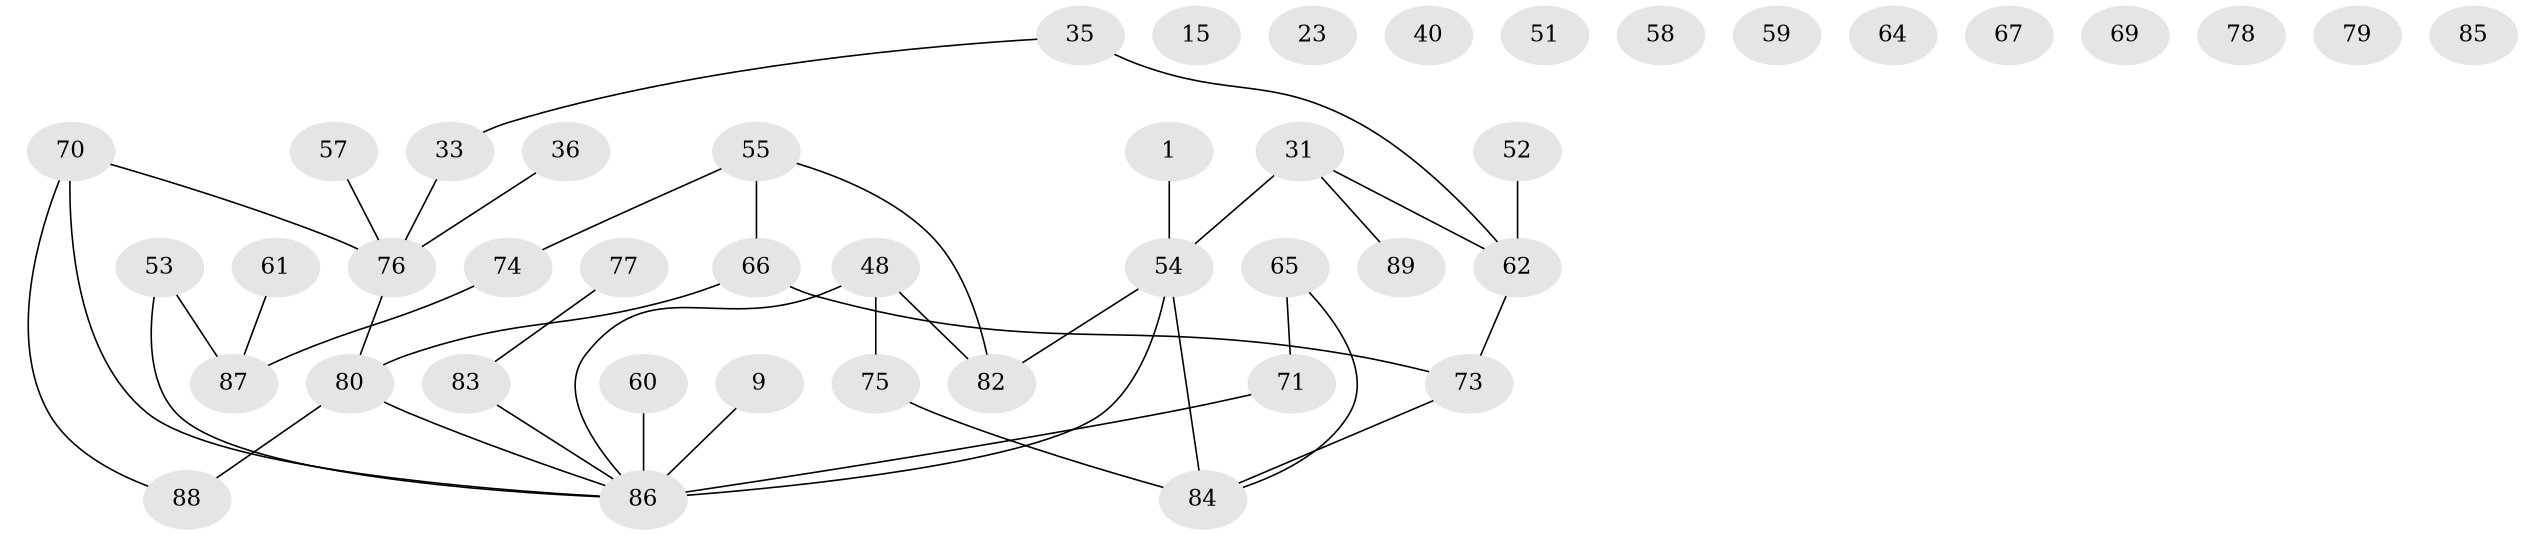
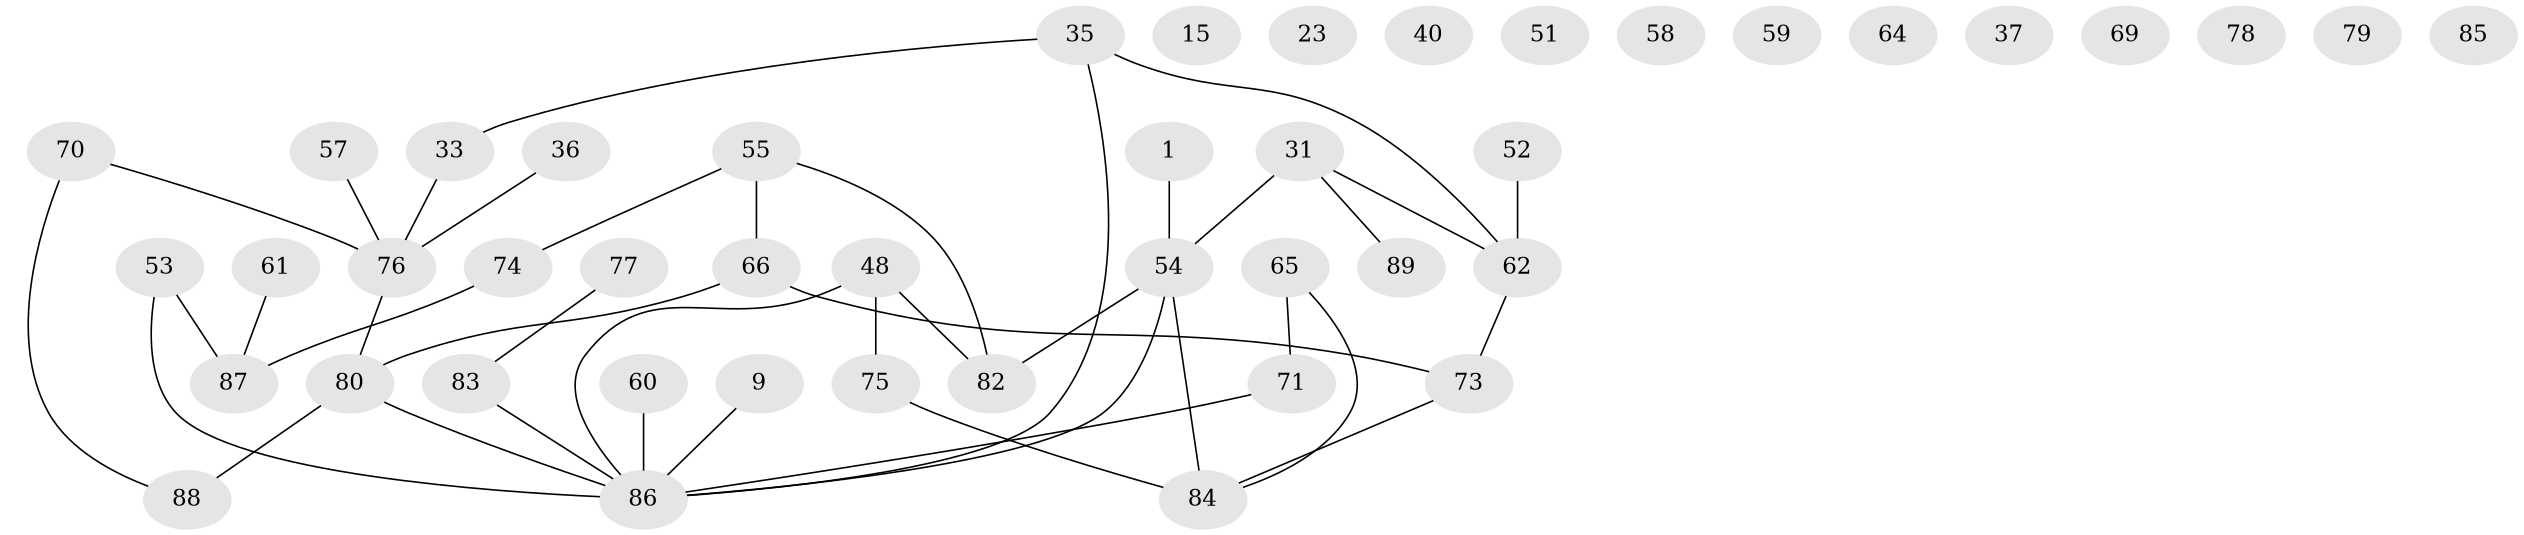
(2009, 35) -> (2009, 35)
(177, 430) -> (1045, 417)
